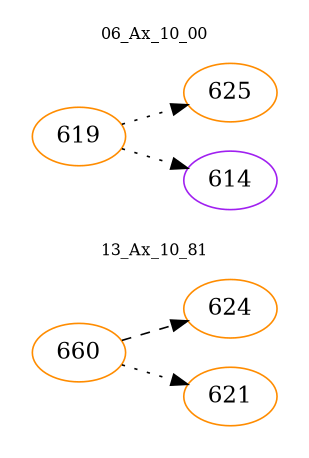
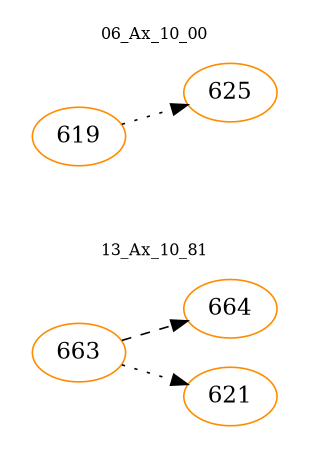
(230, 180) -> none
(230, 309) -> (230, 309)
(79, 353) -> (79, 353)
